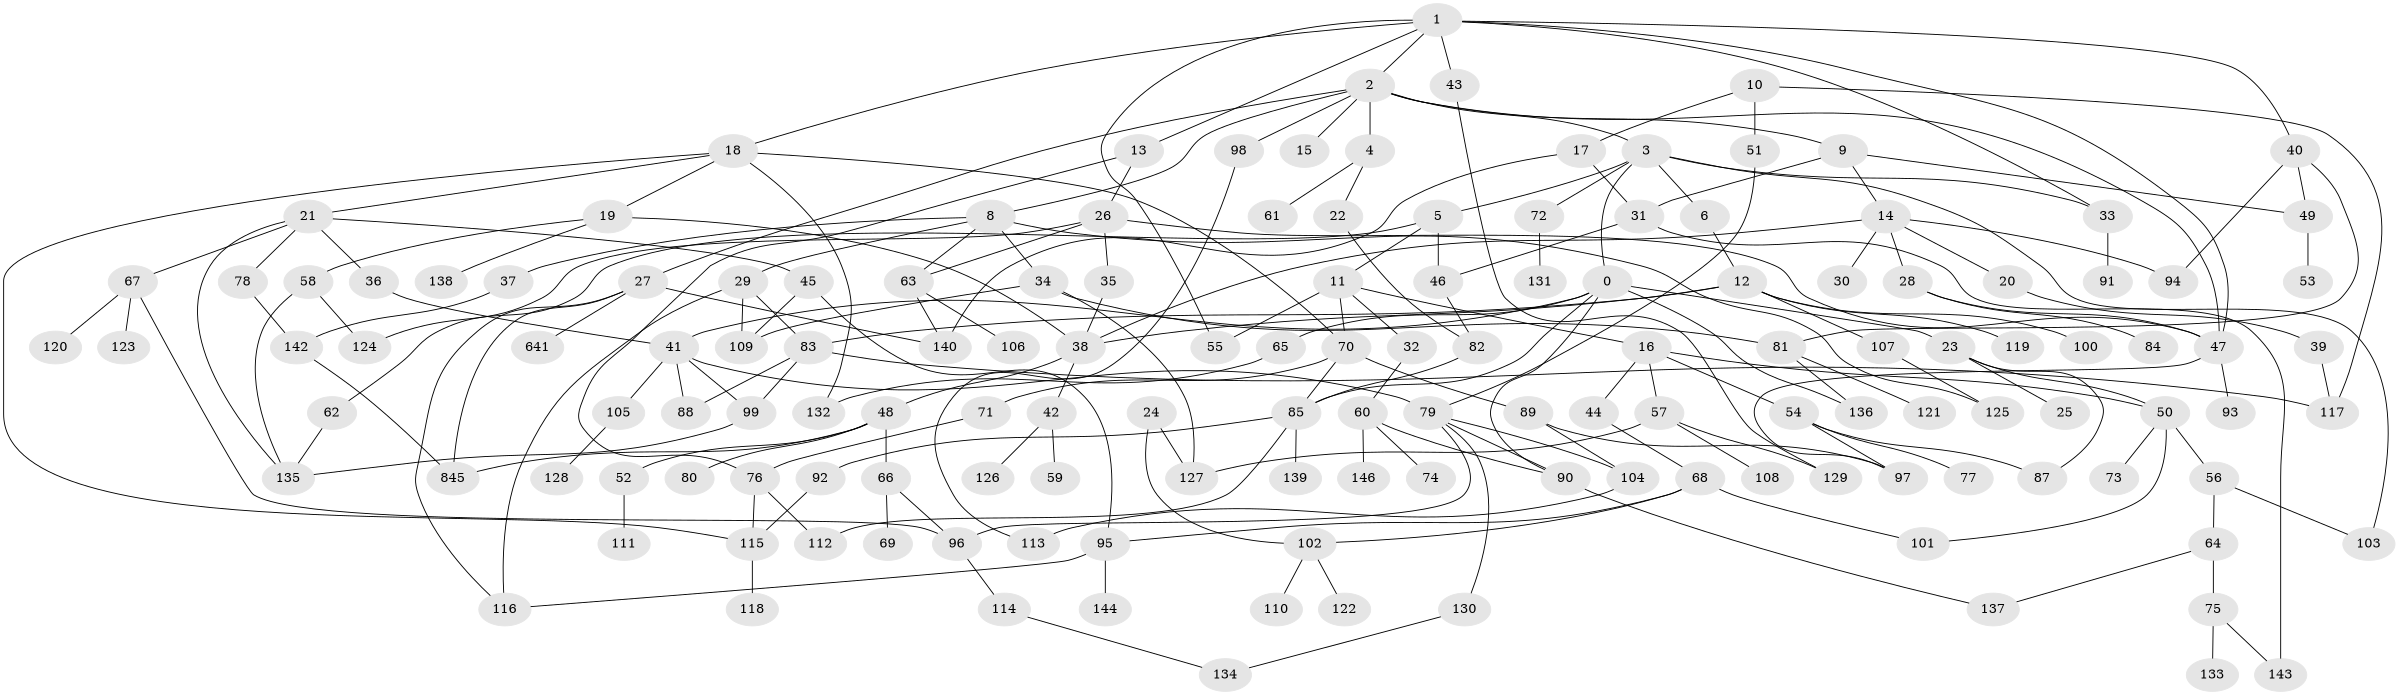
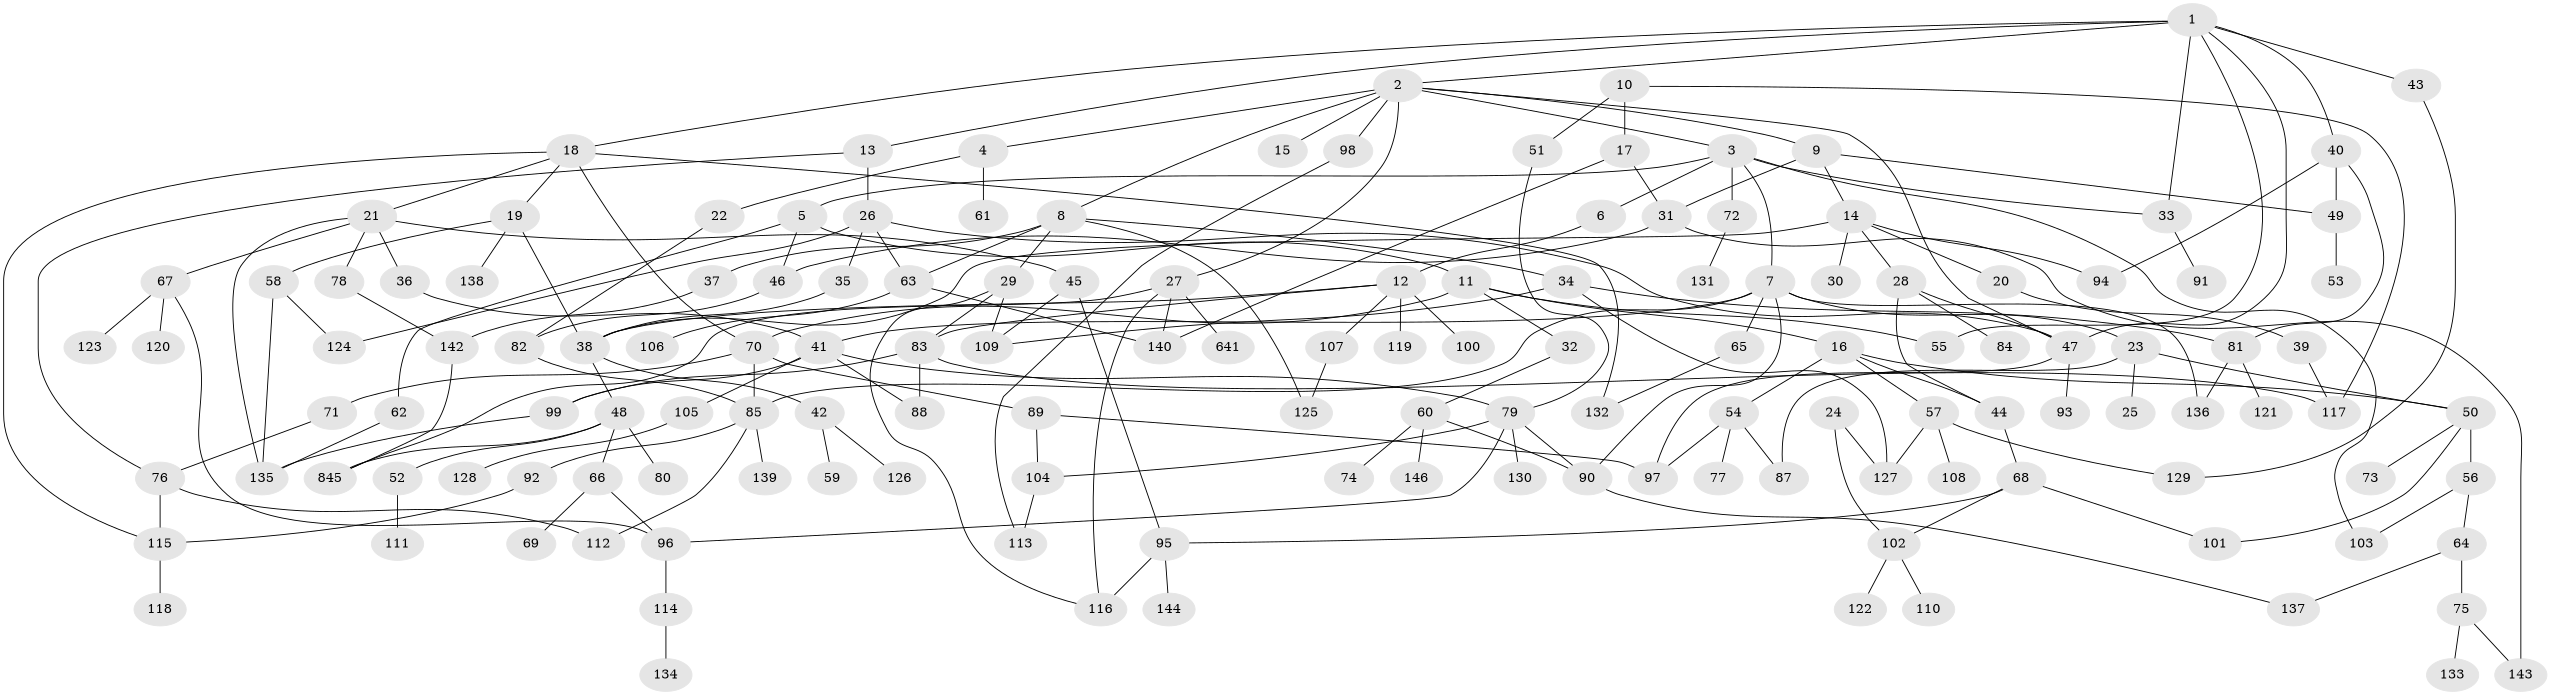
(1607, 282) -> (1770, 282)
none -> (1903, 357)
(1345, 642) -> none
